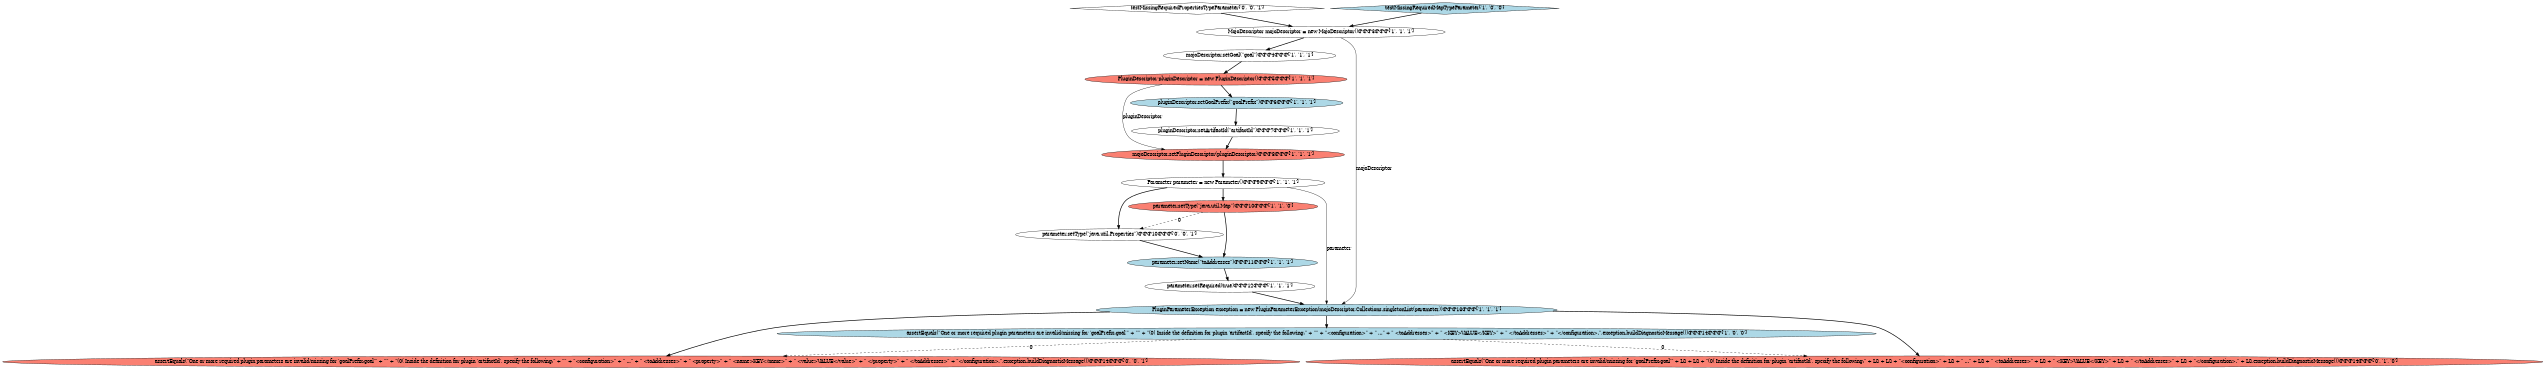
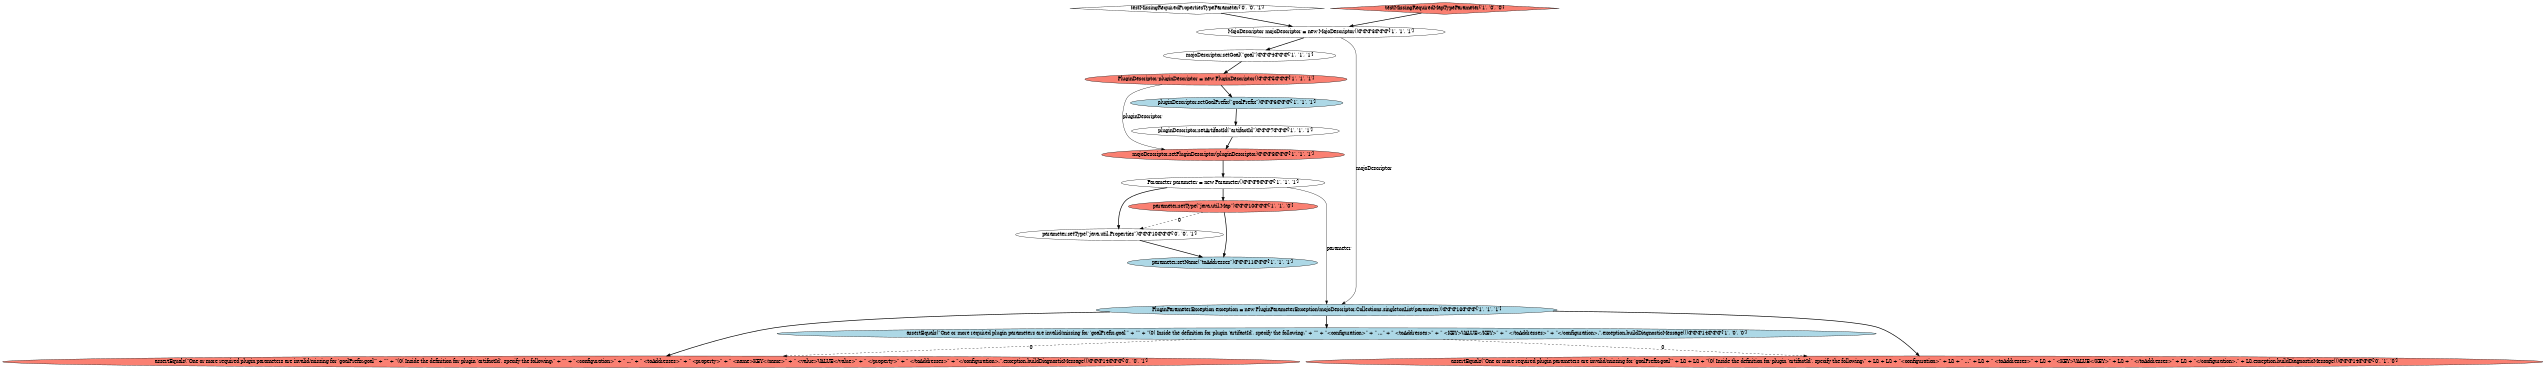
(1445, 8) -> (1445, 8)
(1230, 286) -> none
